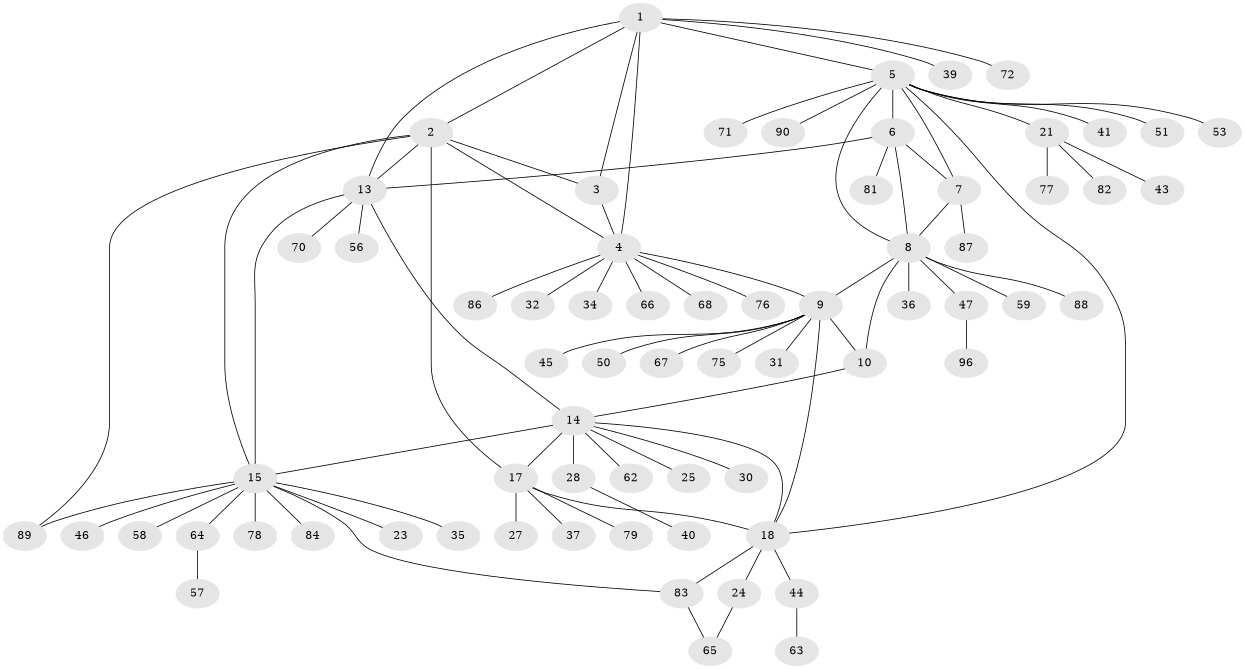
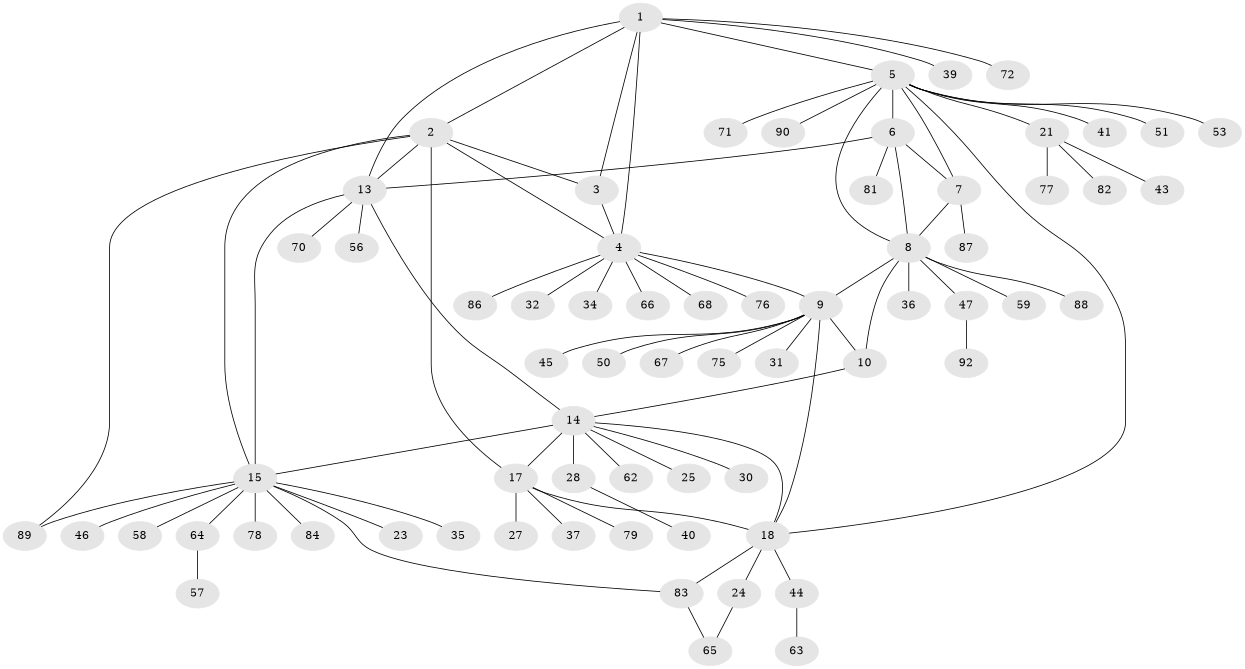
(966, 363) -> (966, 363)
